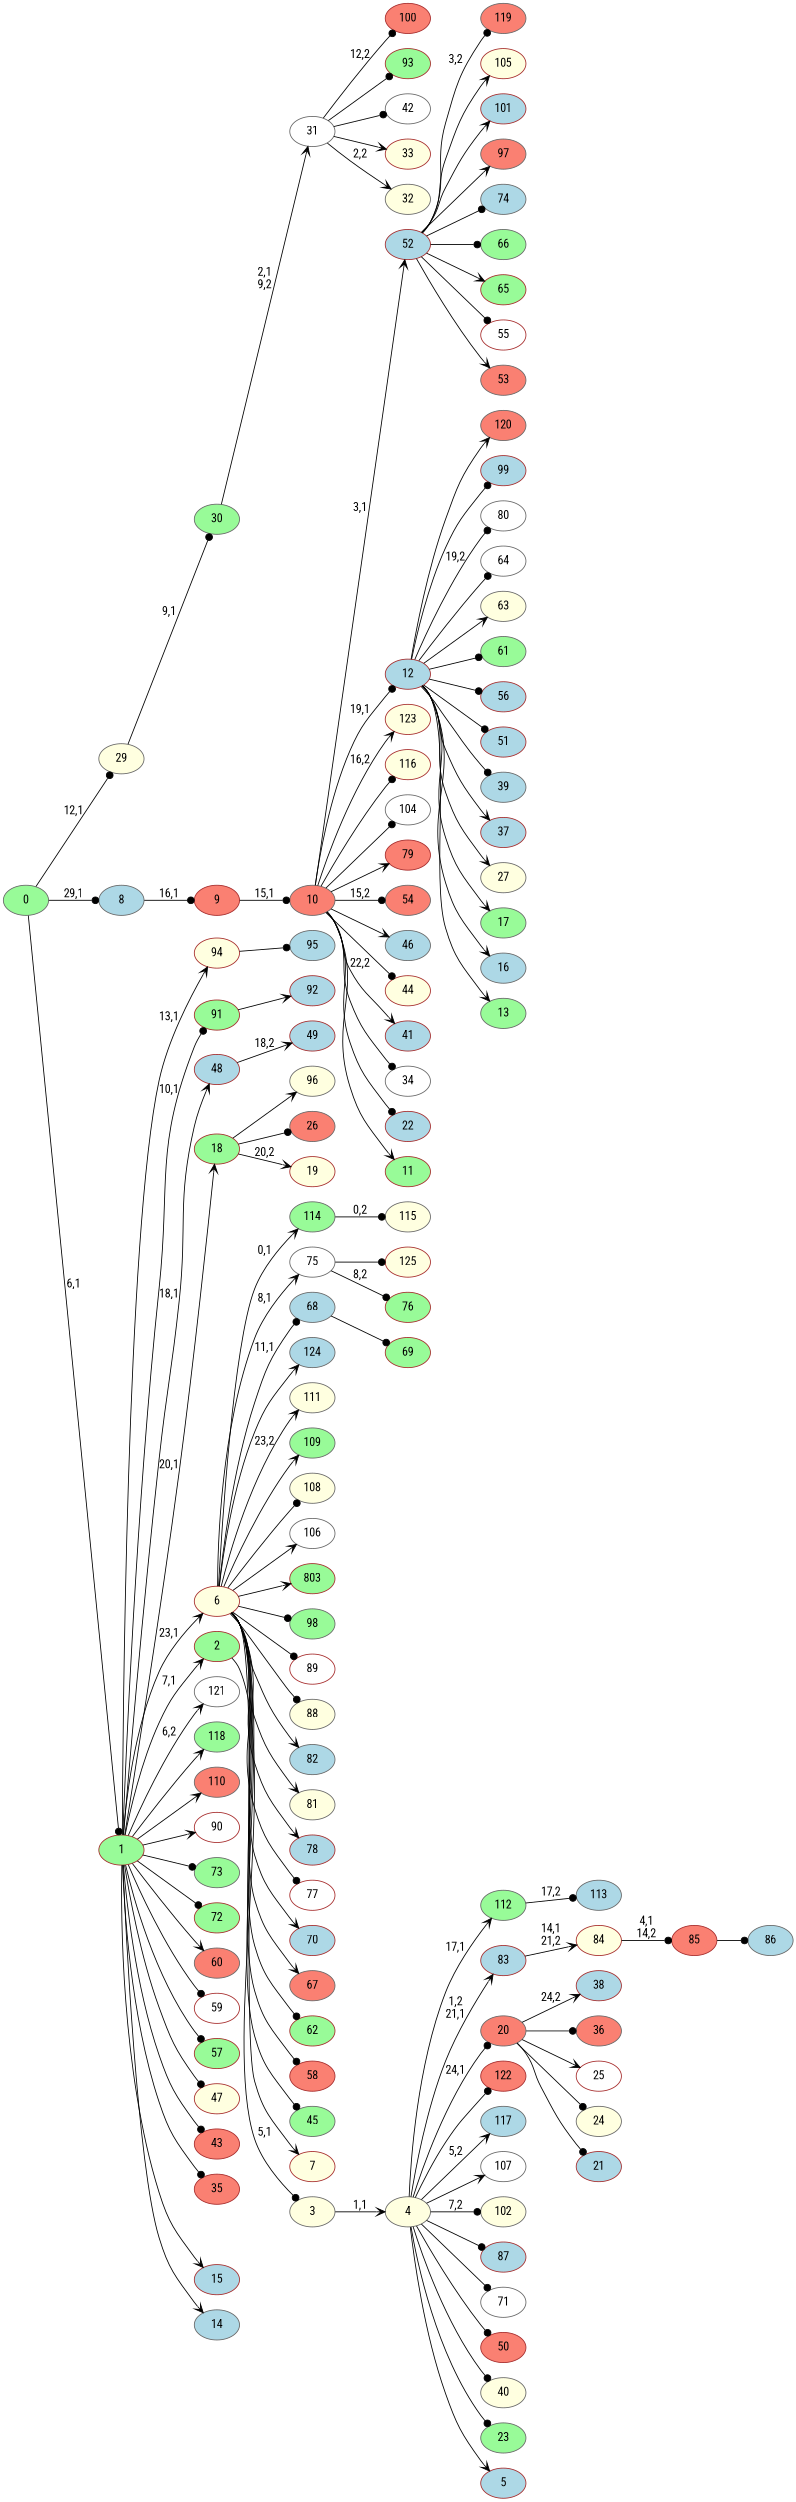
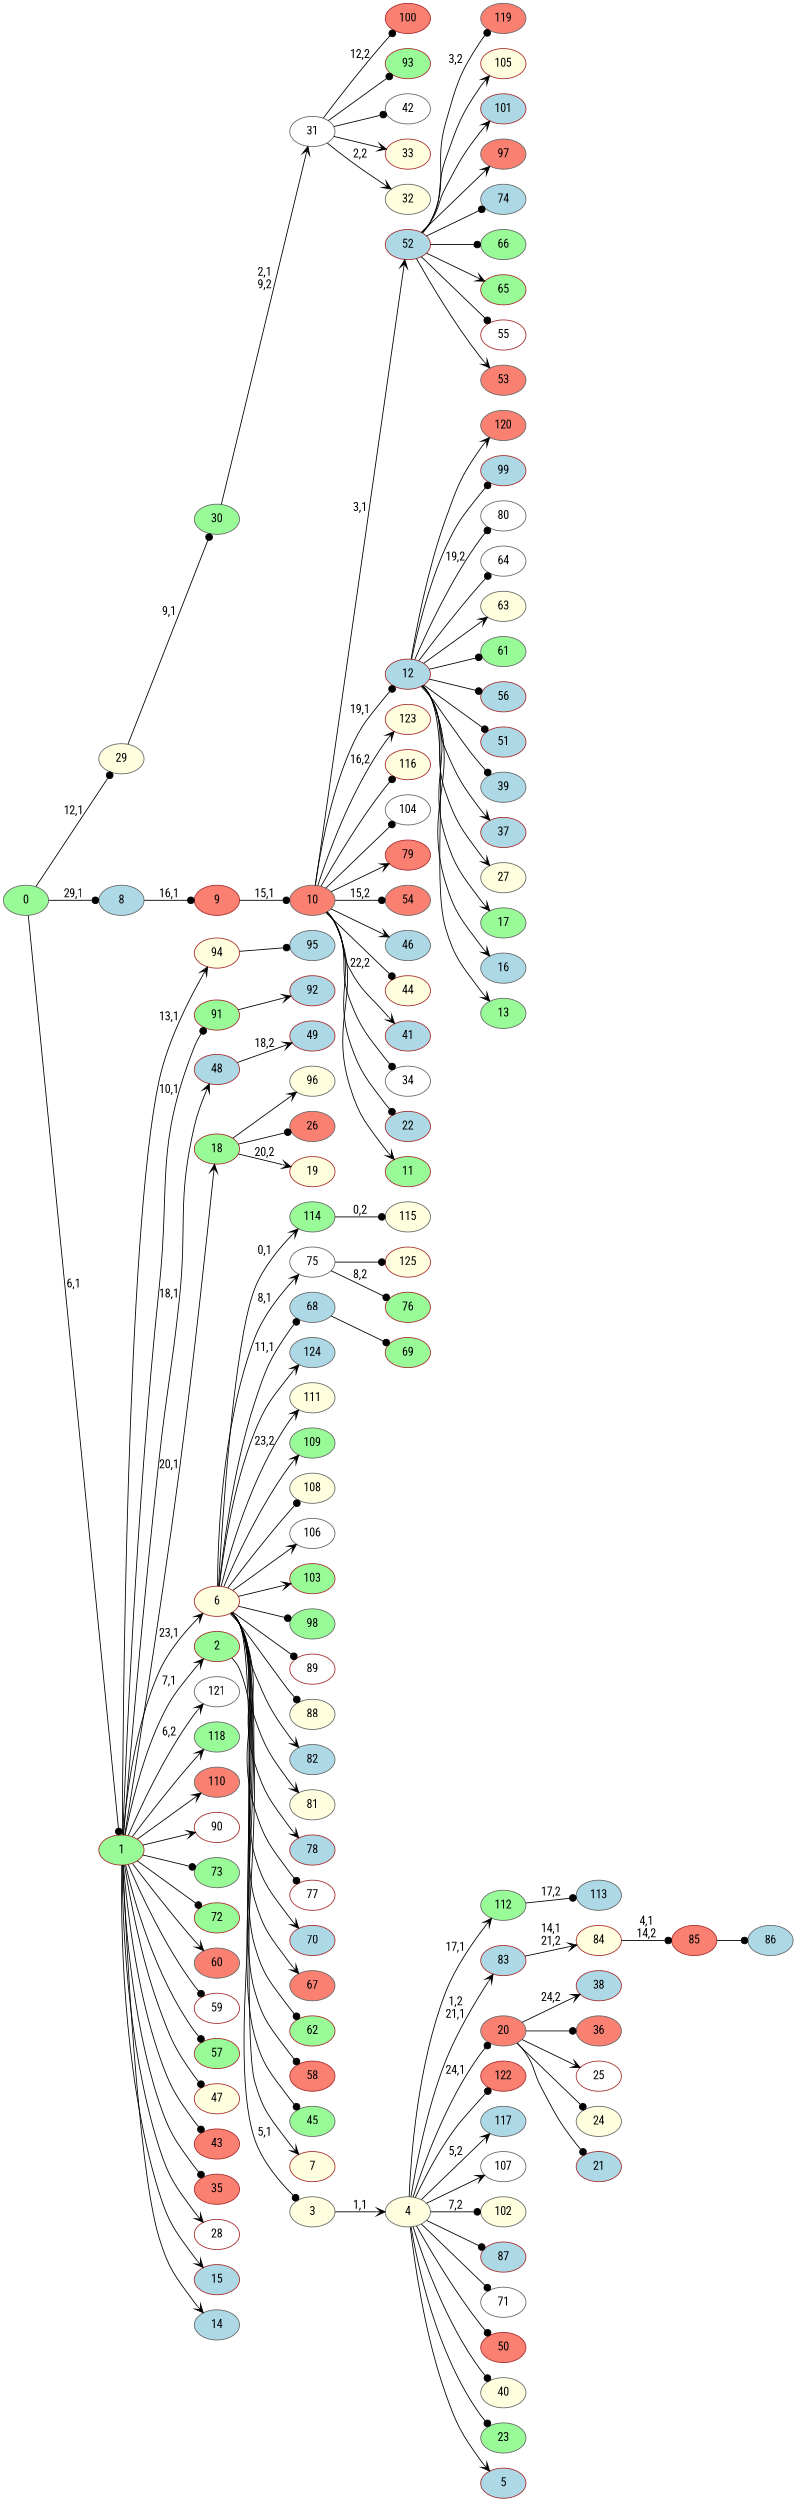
(312, 1579) -> (312, 1579)
none -> (217, 2234)
